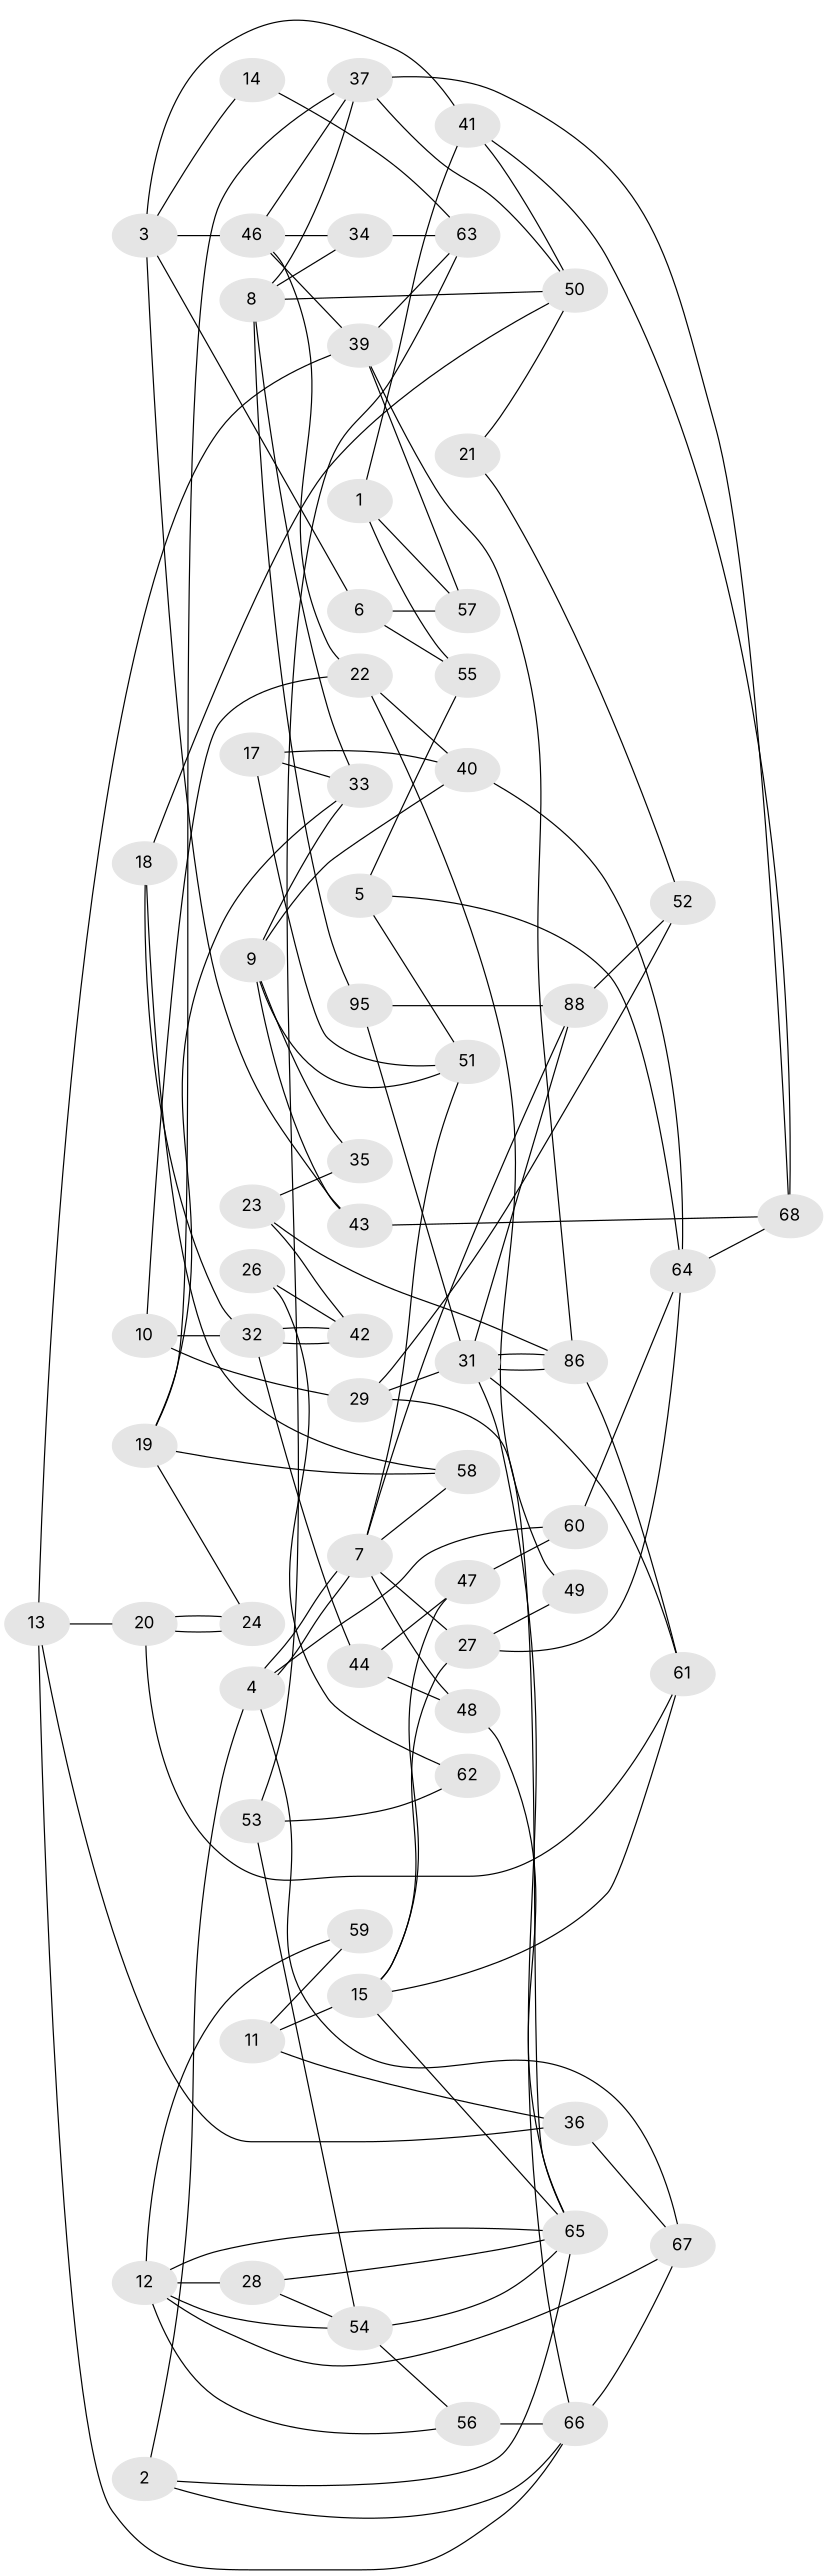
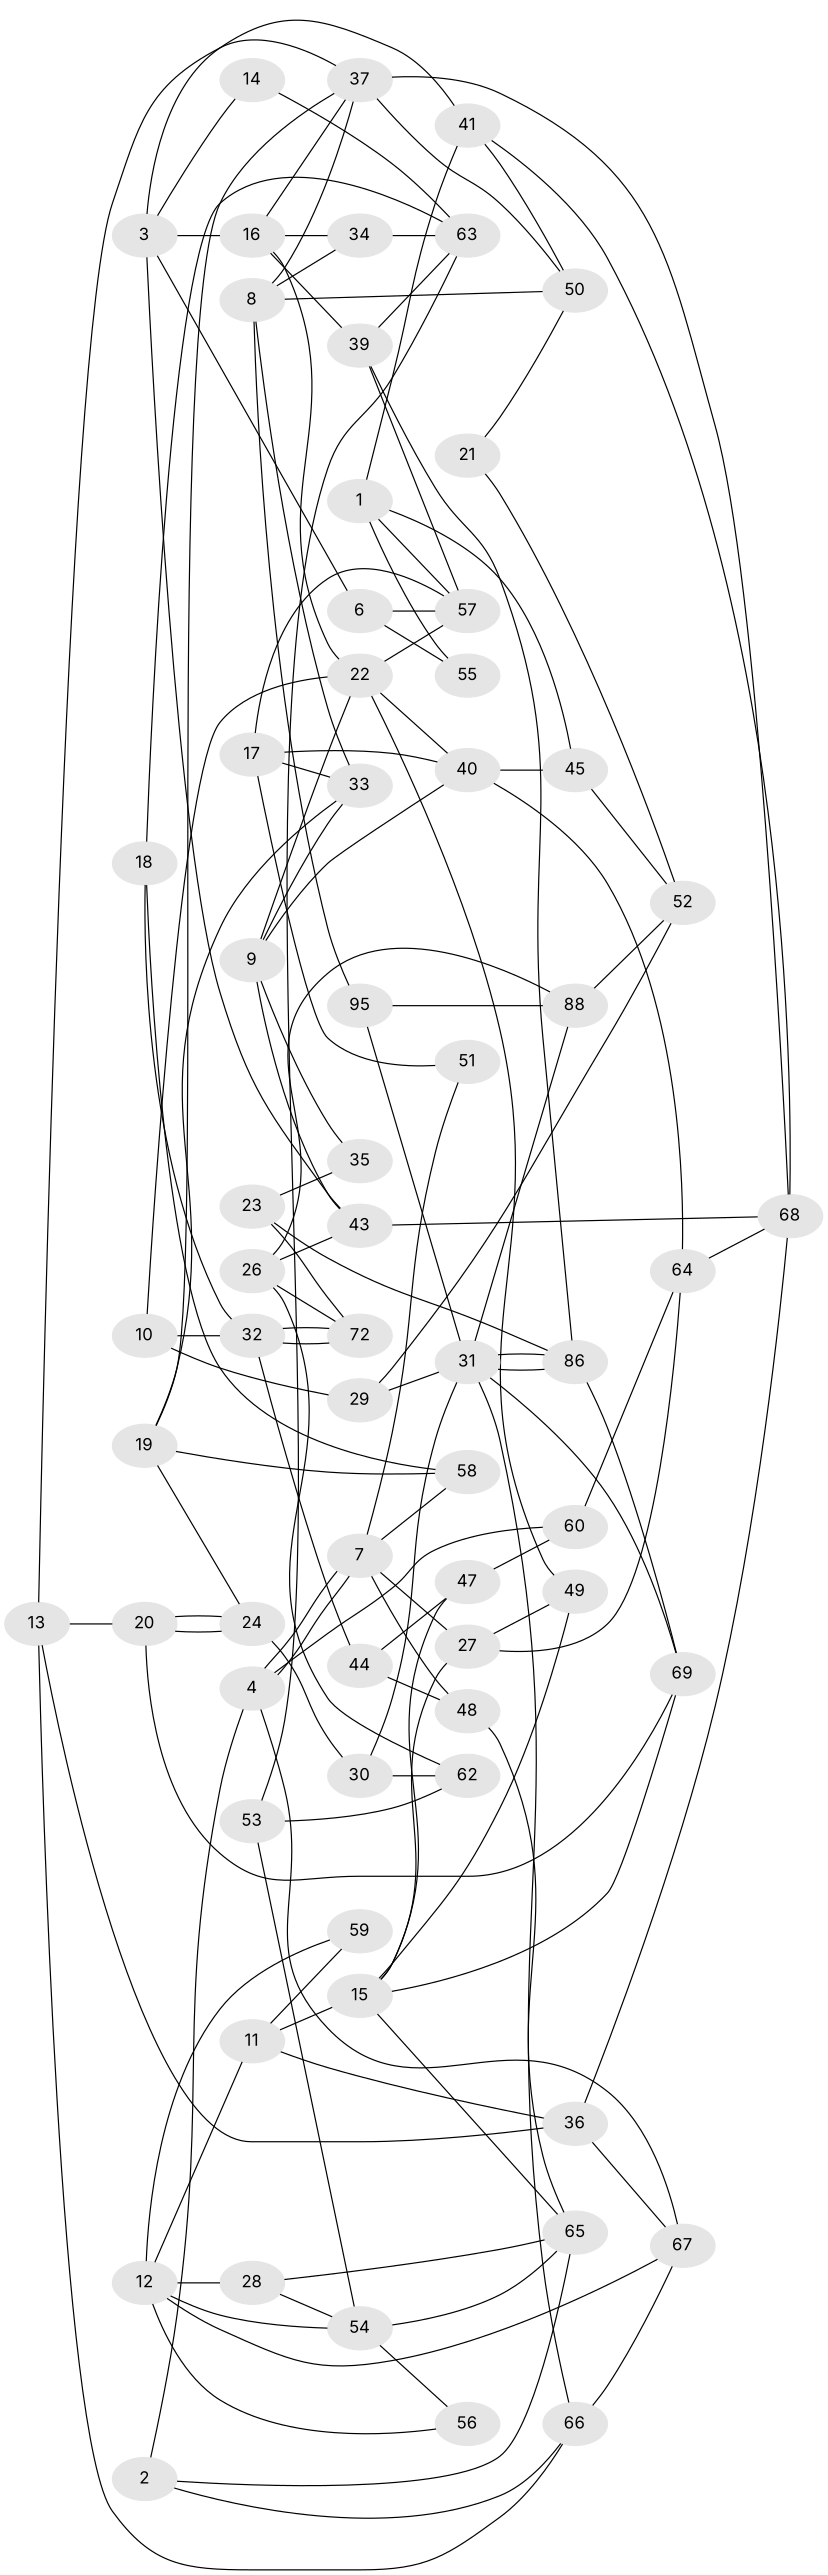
(252, 236) -> (252, 236)
none -> (319, 586)
(261, 588) -> (176, 402)
none -> (406, 648)
none -> (575, 770)
(360, 896) -> none
(88, 939) -> (66, 743)
(326, 1076) -> (311, 799)
none -> (318, 1243)
(461, 1264) -> (299, 1009)
(360, 1336) -> (360, 1336)
(683, 1674) -> (683, 1674)
none -> (721, 1679)
(533, 1767) -> none
none -> (360, 1776)
none -> (499, 1809)
(354, 2232) -> (199, 2162)
(513, 2424) -> none
